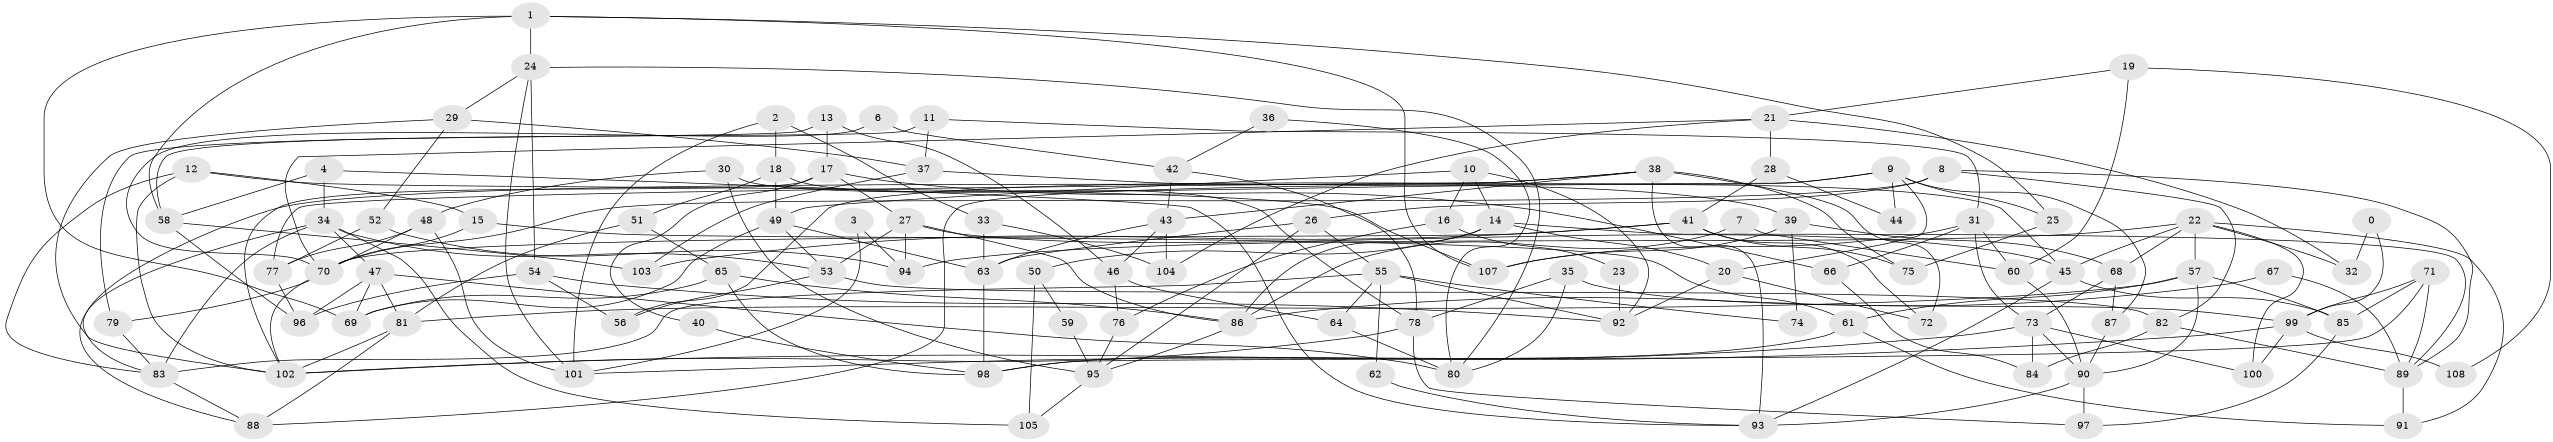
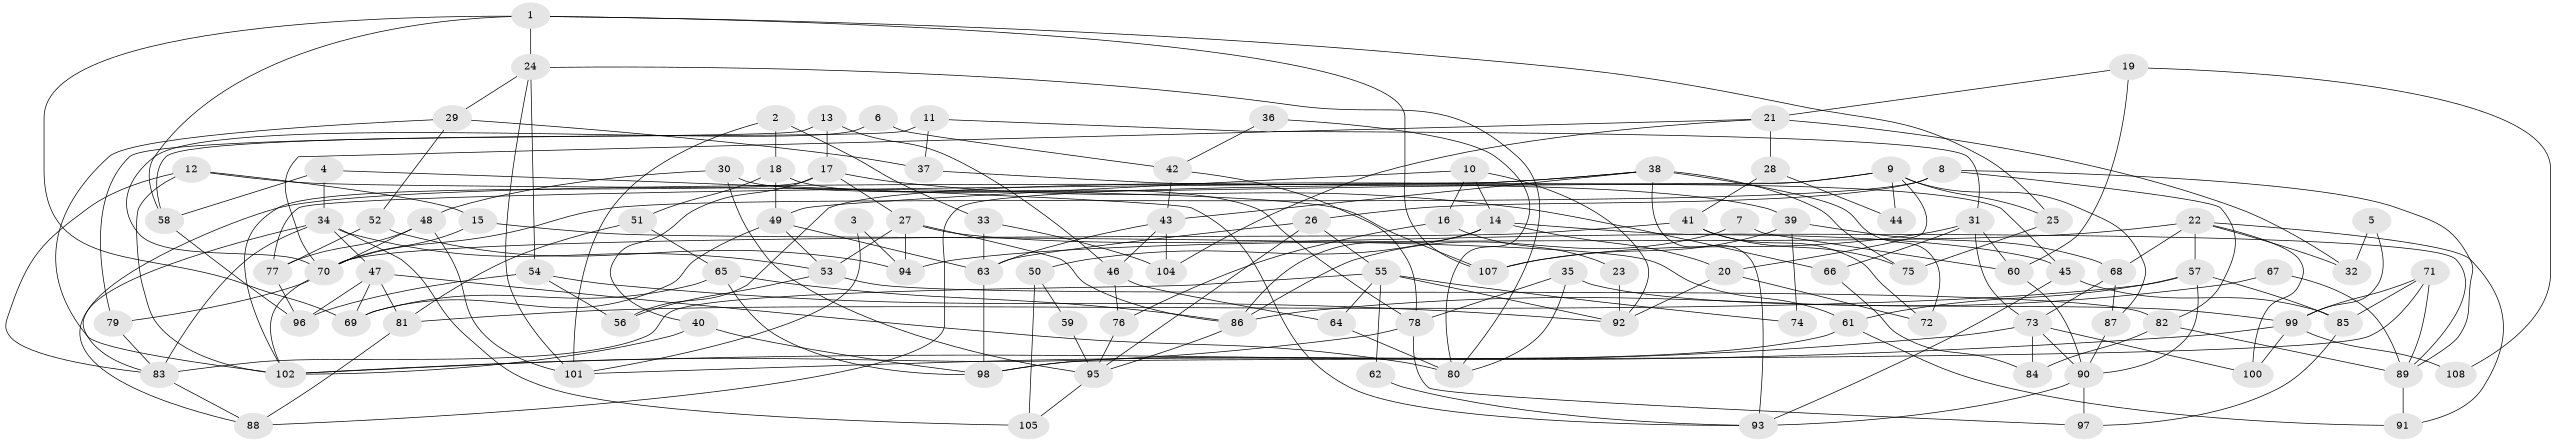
(2372, 221) -> (2372, 221)
(2126, 245) -> none
(642, 272) -> none
(345, 350) -> (496, 364)
